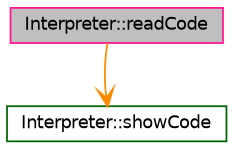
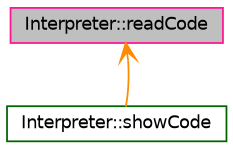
(105, 66) -> (128, 84)
